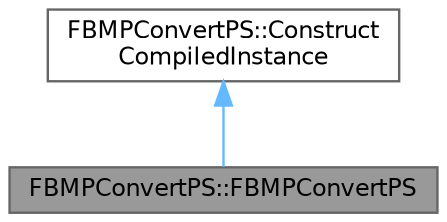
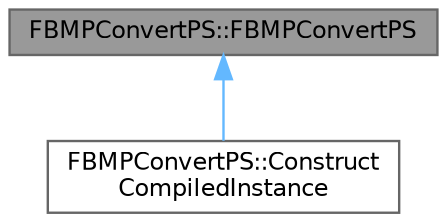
(223, 136) -> (223, 110)
